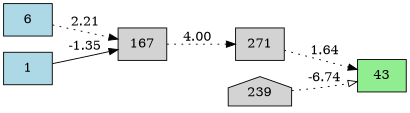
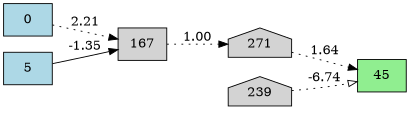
(28, 20) -> (28, 20)
(197, 37) -> (197, 37)
(260, 44) -> (260, 44)
(28, 69) -> (28, 69)
(382, 76) -> (382, 76)
